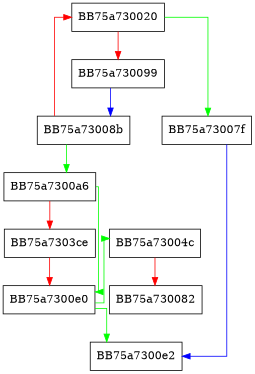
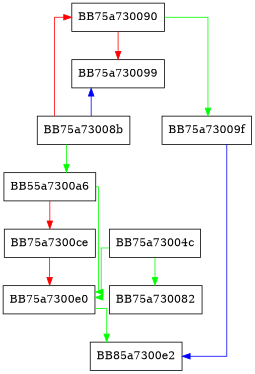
(118, 17) -> (118, 17)
(111, 98) -> (91, 106)
(207, 130) -> (207, 130)
(50, 187) -> (50, 187)
(50, 243) -> (50, 243)
(155, 267) -> (155, 267)
(104, 275) -> (101, 269)
(136, 356) -> (136, 356)
